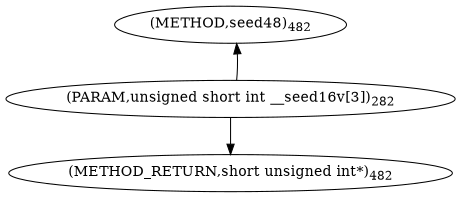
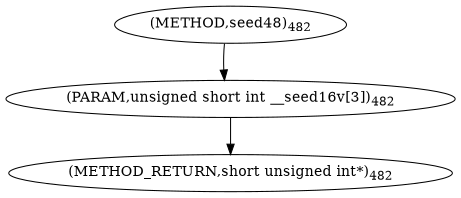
(237, 67) -> (224, 57)
(383, 97) -> (383, 97)
